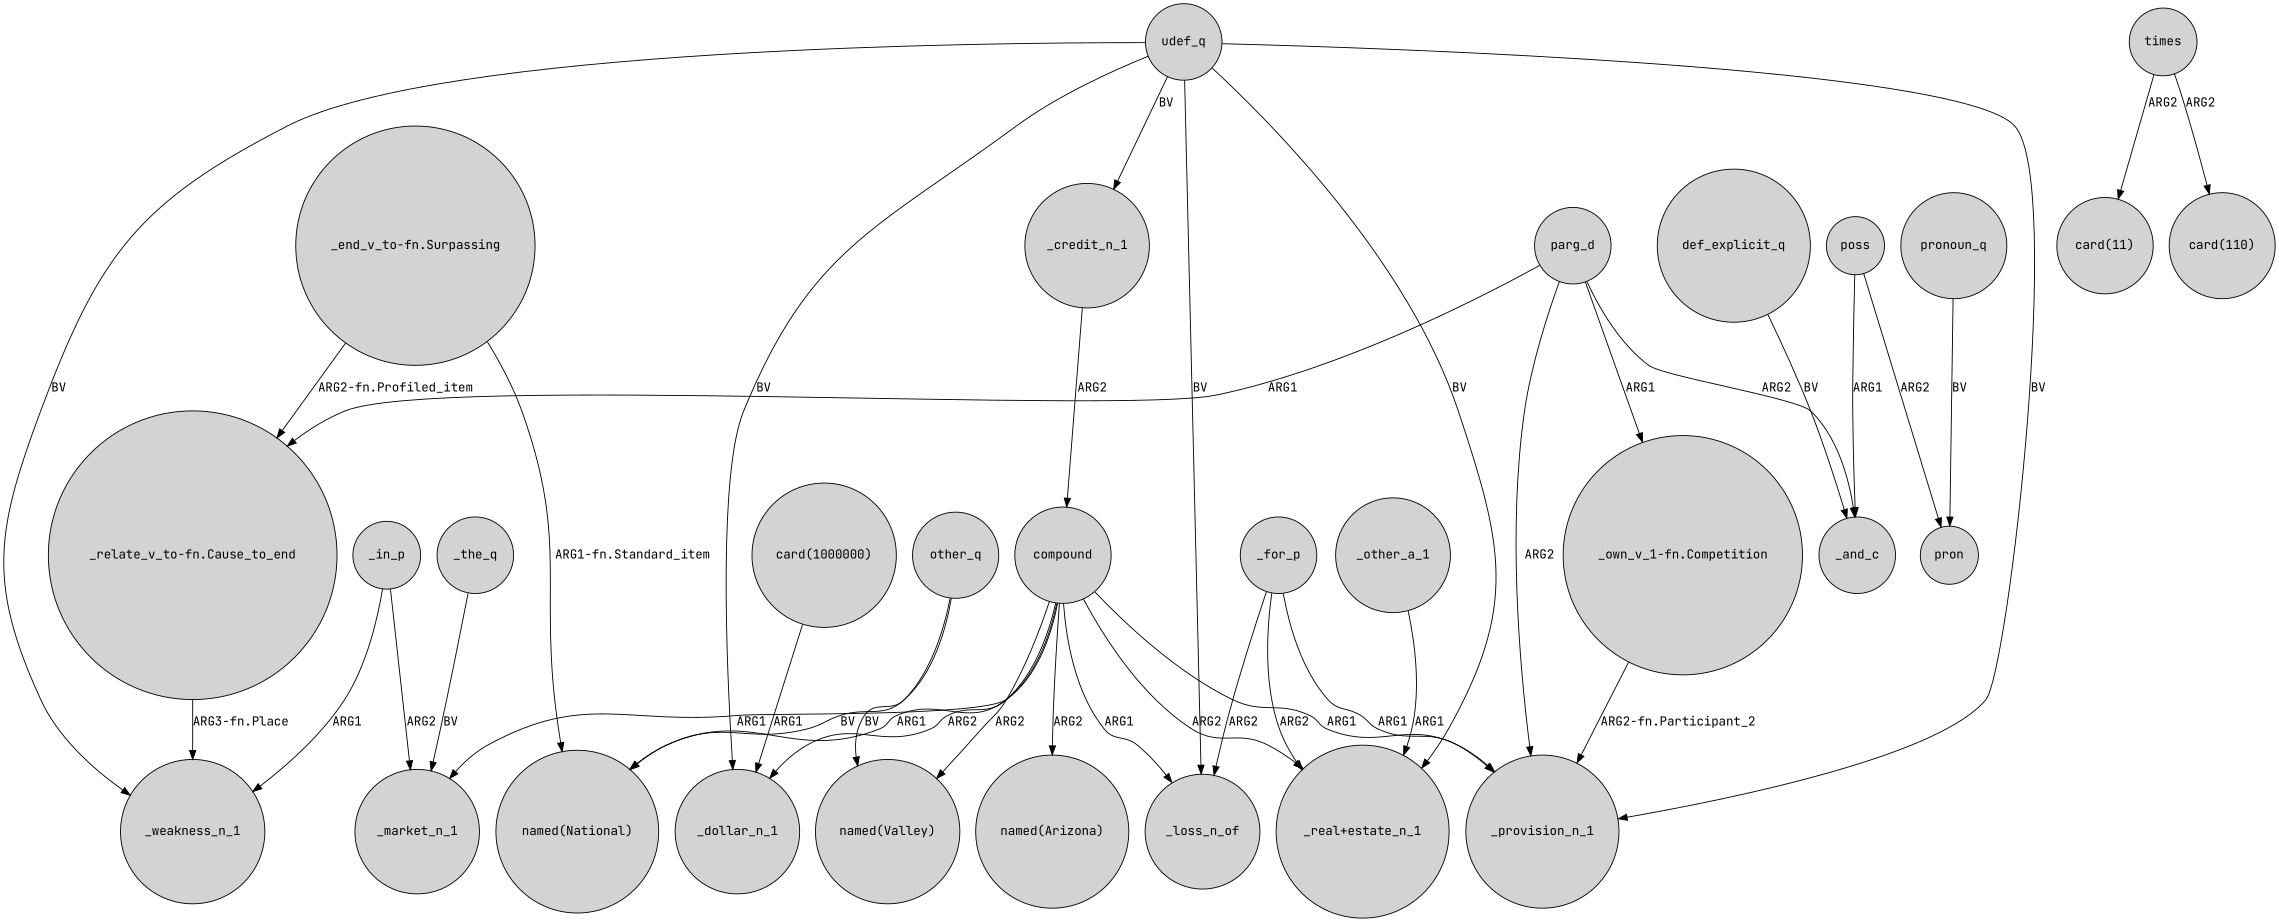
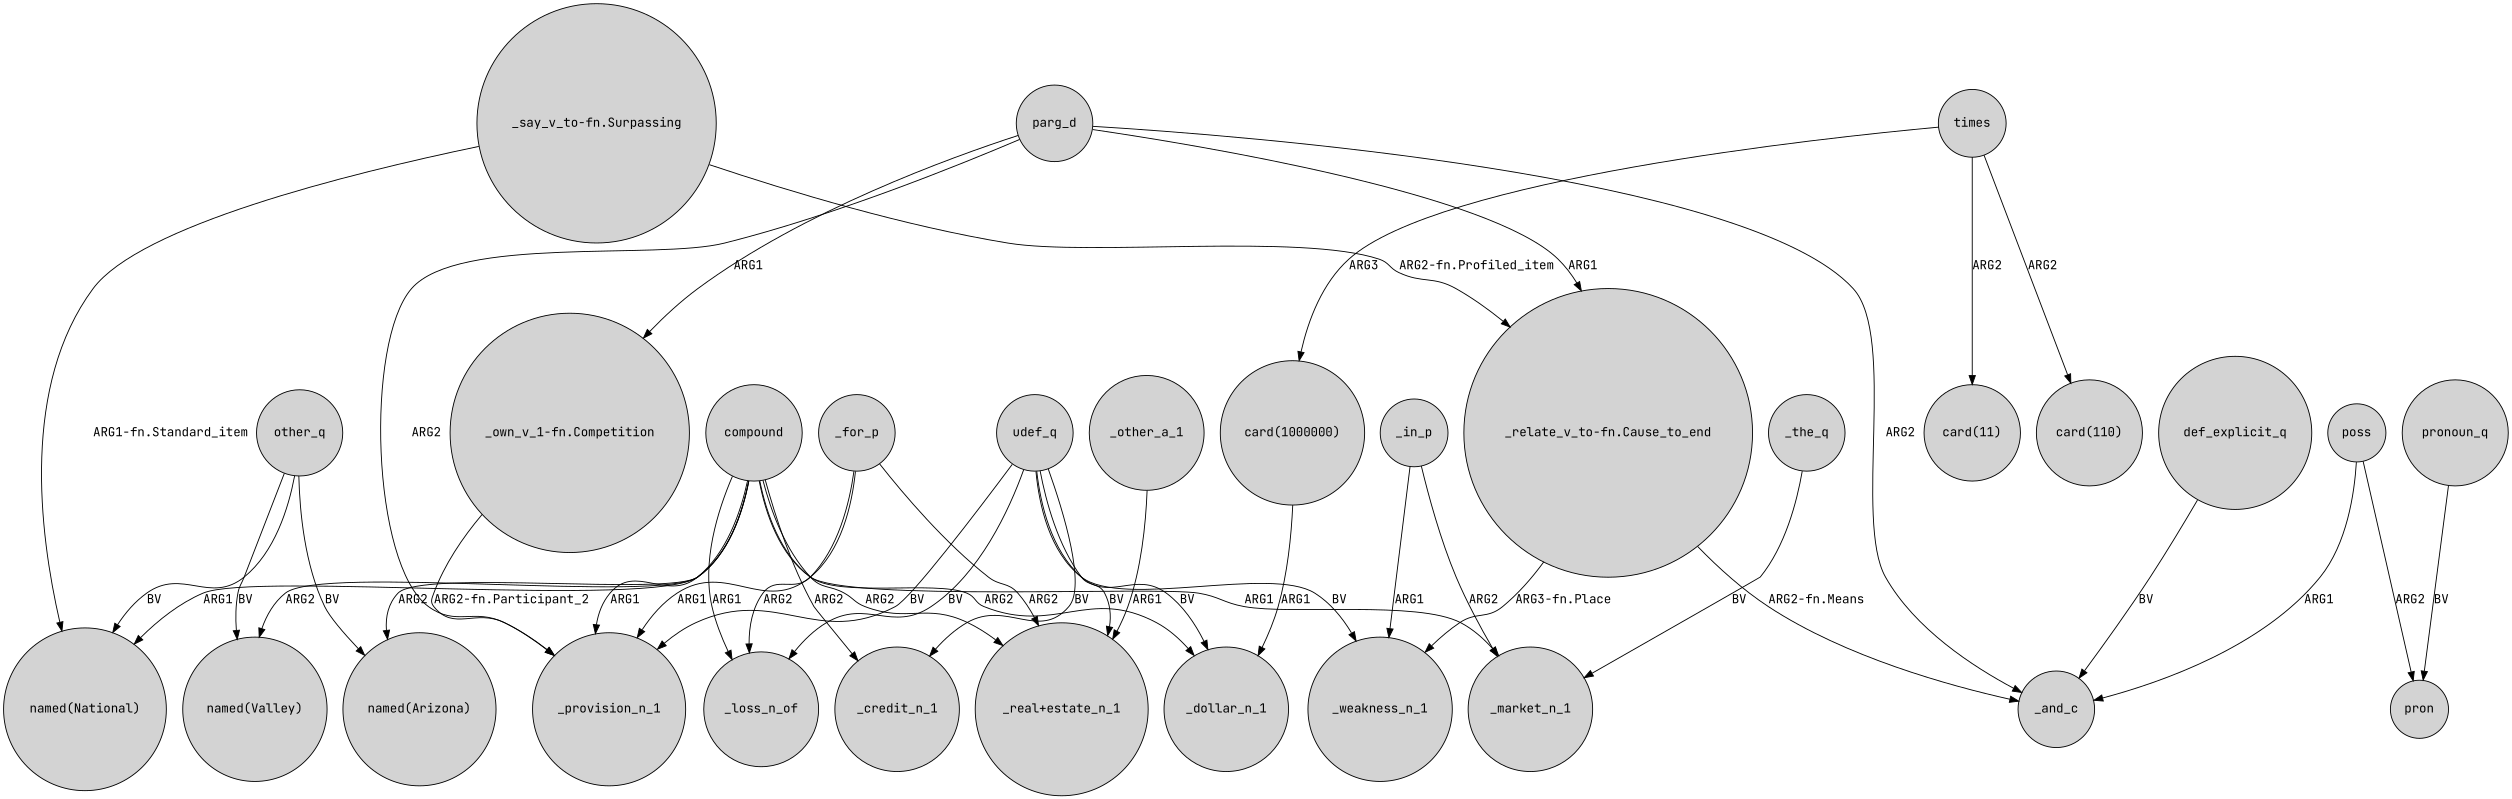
none -> (1585, 177)
(415, 246) -> (597, 123)
(1075, 408) -> (799, 577)
none -> (311, 569)
none -> (1842, 646)
